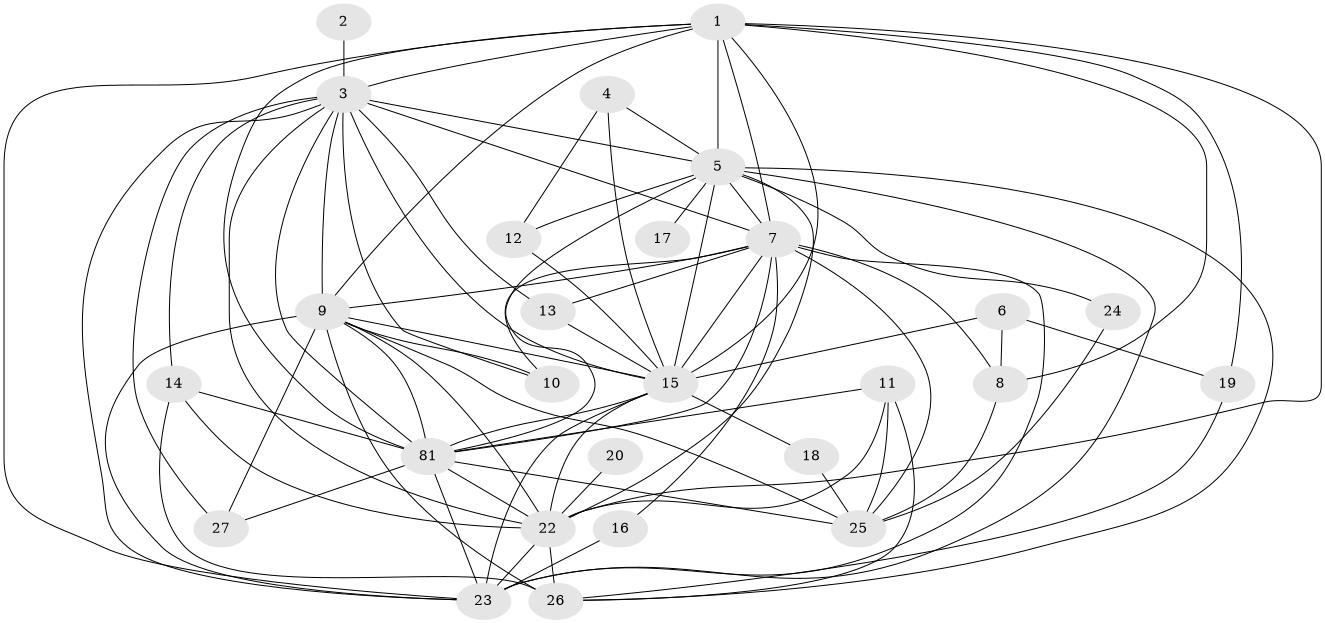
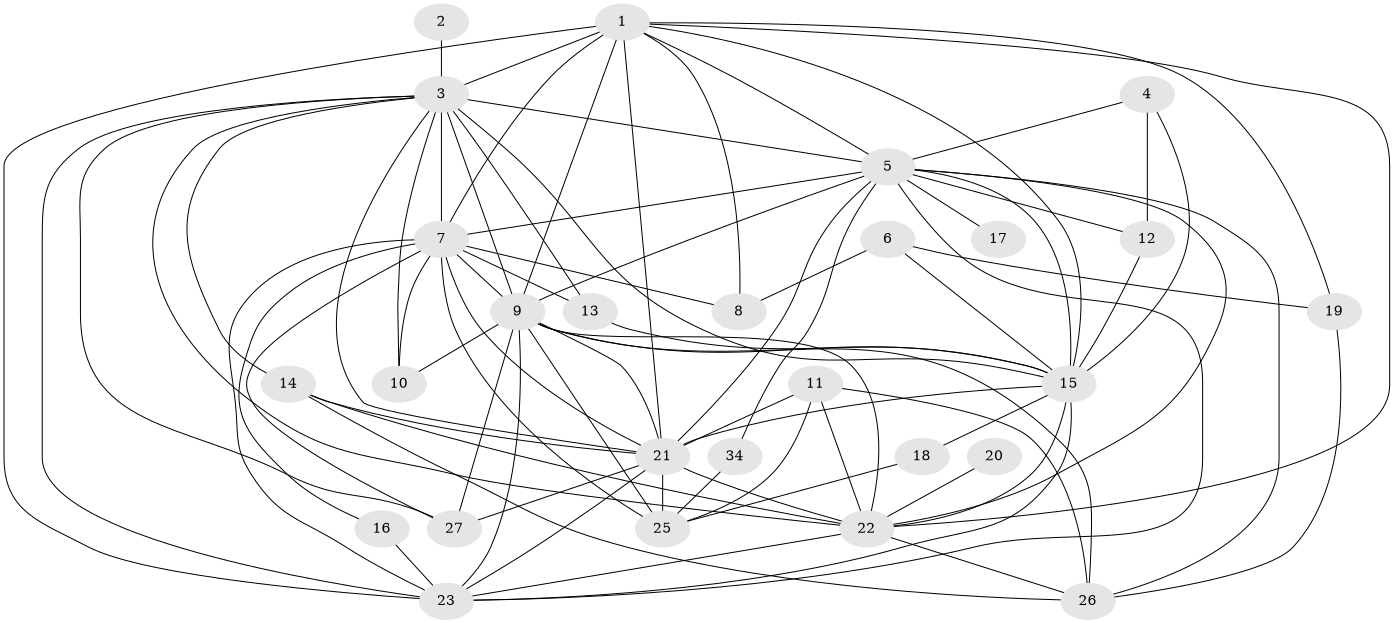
none -> (701, 235)
(722, 312) -> (247, 389)
(1113, 312) -> (735, 457)
(428, 457) -> (663, 457)
(955, 476) -> none
